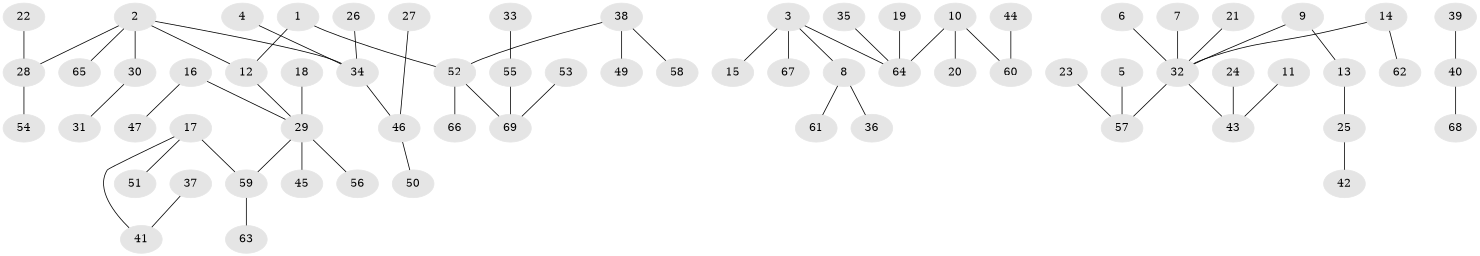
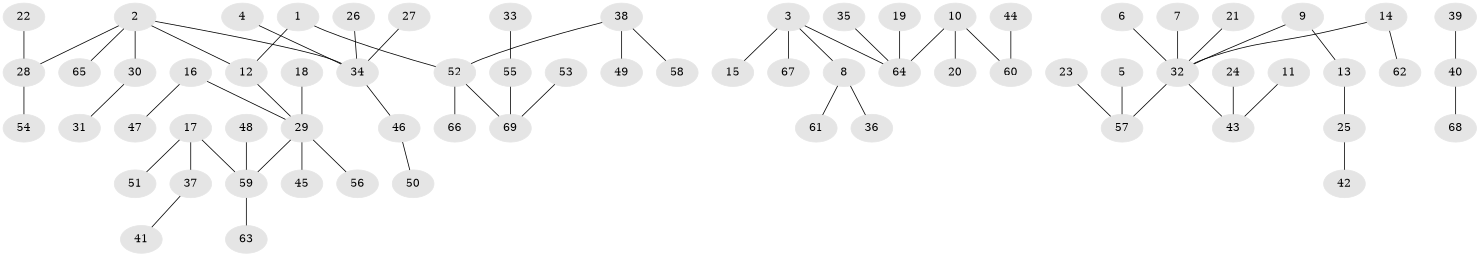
(404, 73) -> (383, 45)
none -> (246, 128)
(111, 168) -> (191, 156)
